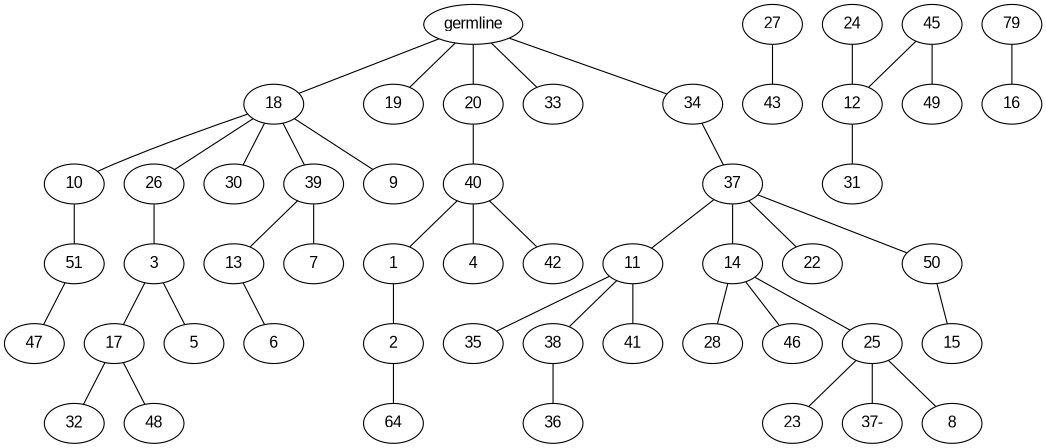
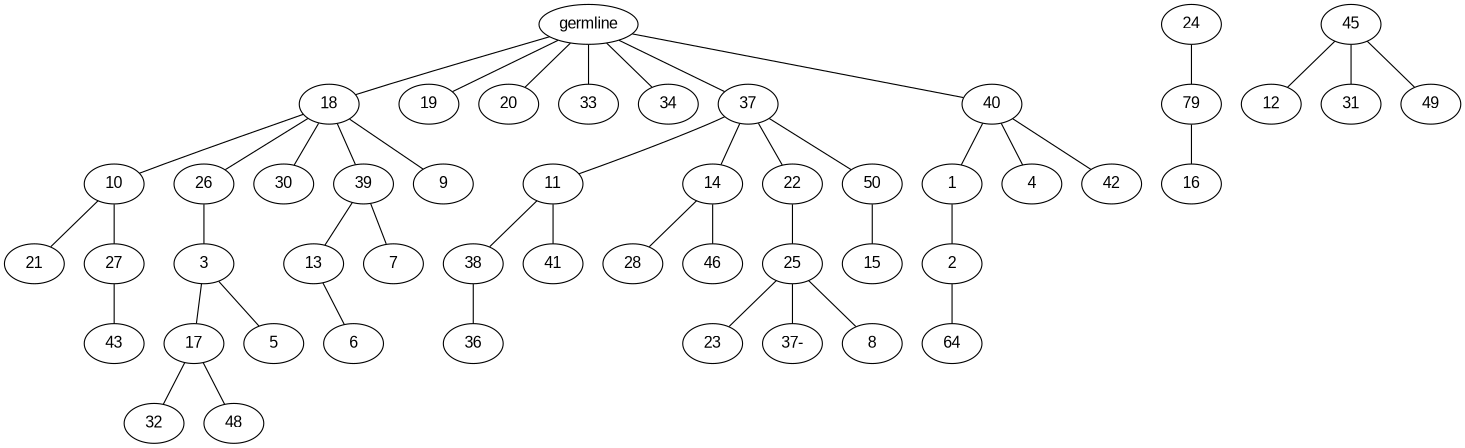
(852, 64) -> (1191, 64)
(473, 144) -> (798, 66)
(713, 144) -> (672, 66)
(852, 144) -> (1351, 64)
none -> (114, 224)
(74, 264) -> (34, 264)
(802, 304) -> (792, 224)
(34, 344) -> none
(473, 344) -> none
